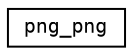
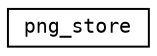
(66, 28) -> (78, 28)
